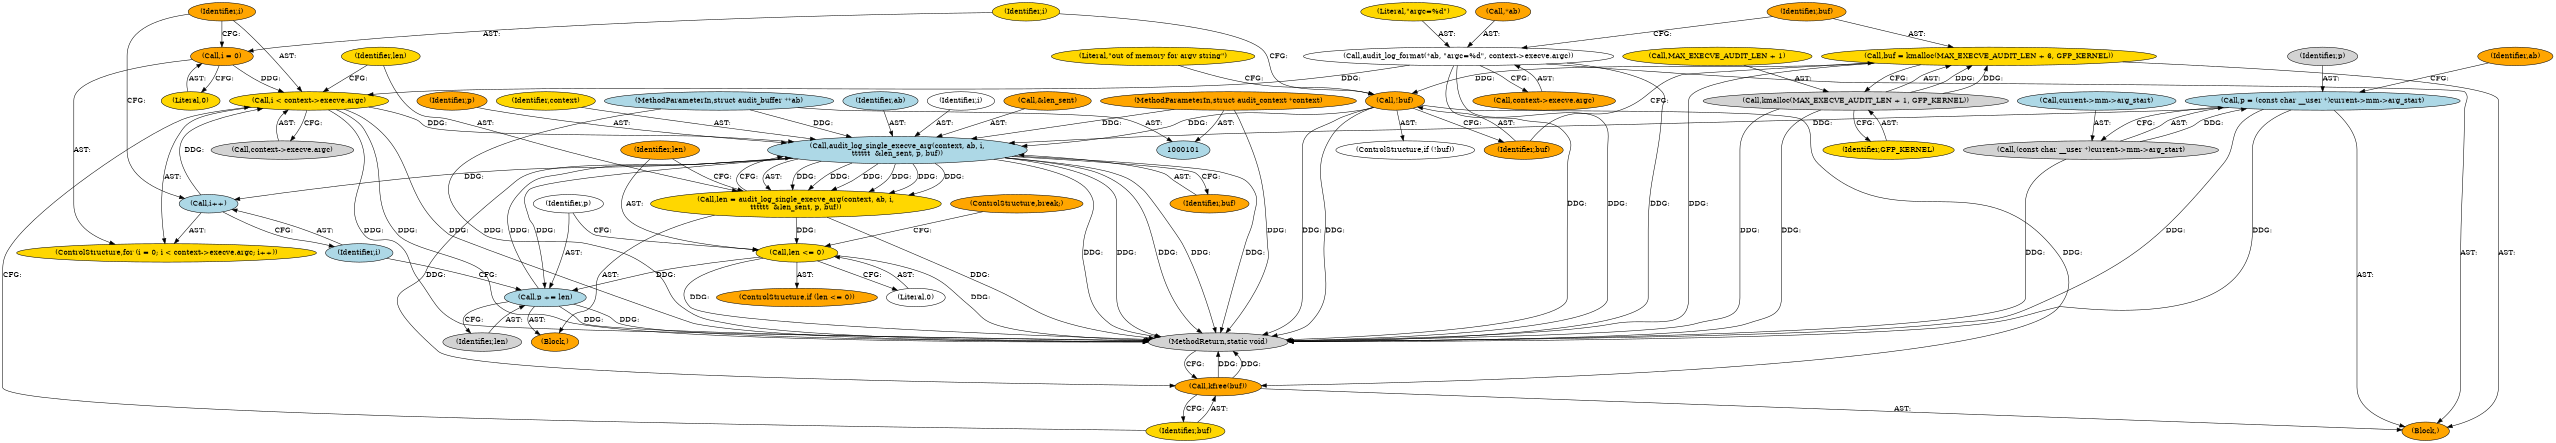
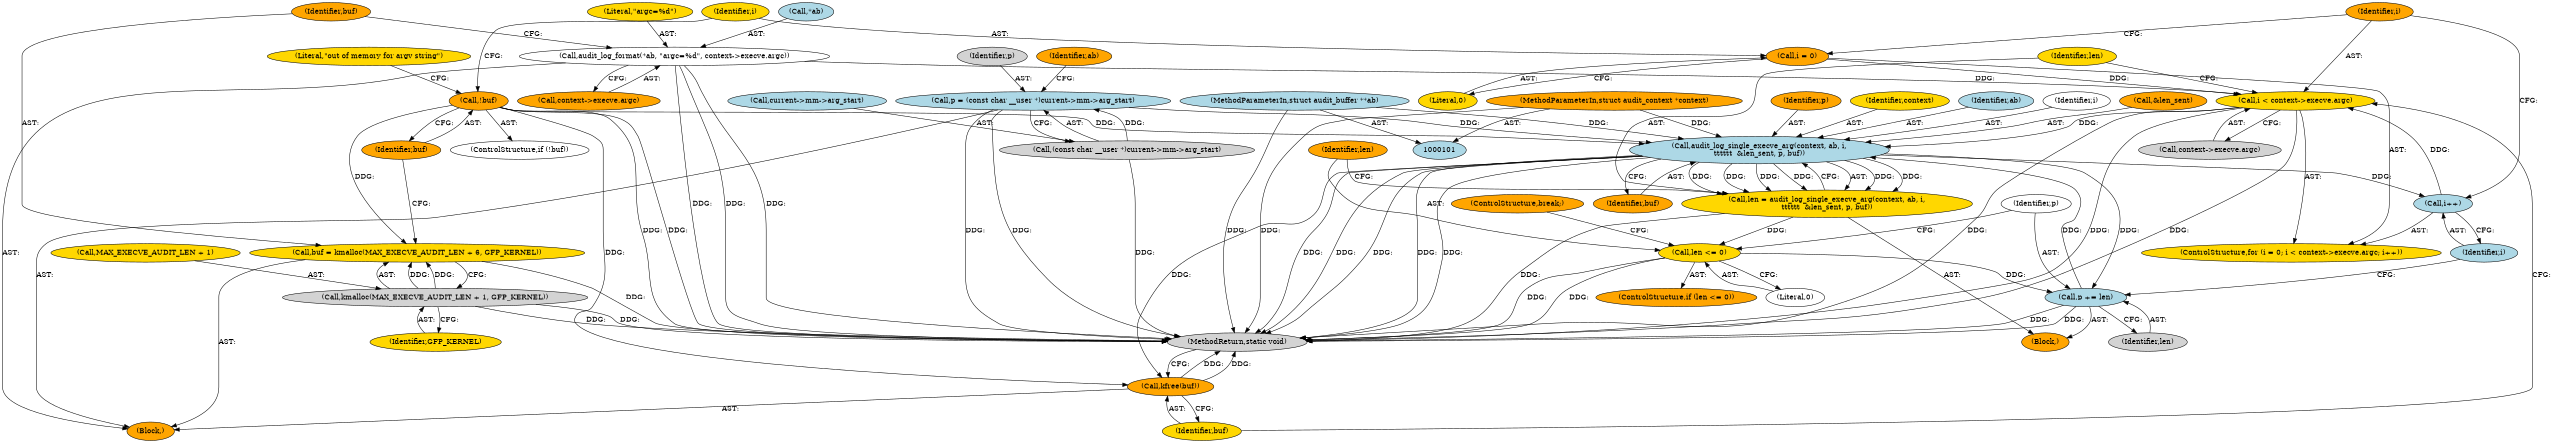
(1503, 12) -> (806, 12)
(1644, 67) -> (352, 146)
